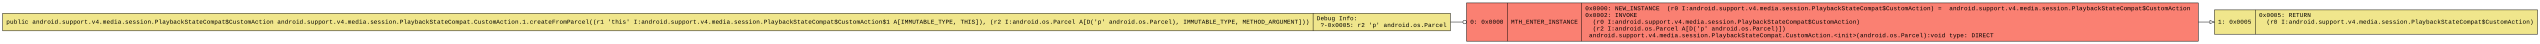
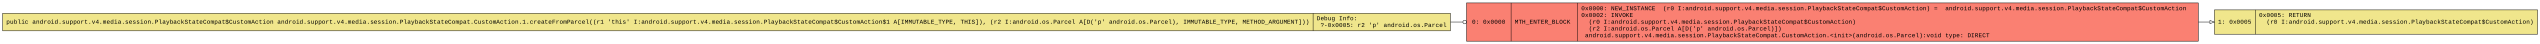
(1545, 22) -> (1543, 22)
